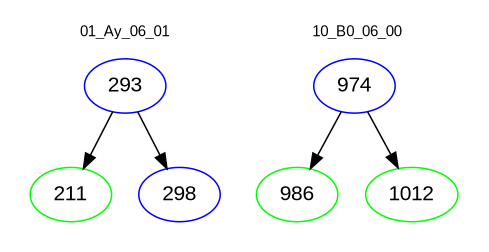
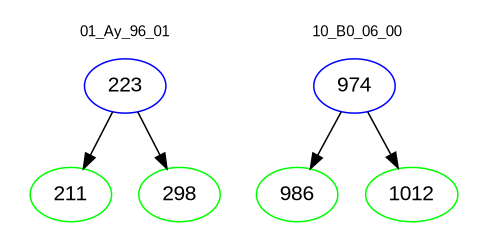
(125, 32) -> (125, 32)
(125, 86) -> (125, 86)
(179, 195) -> (179, 195)
